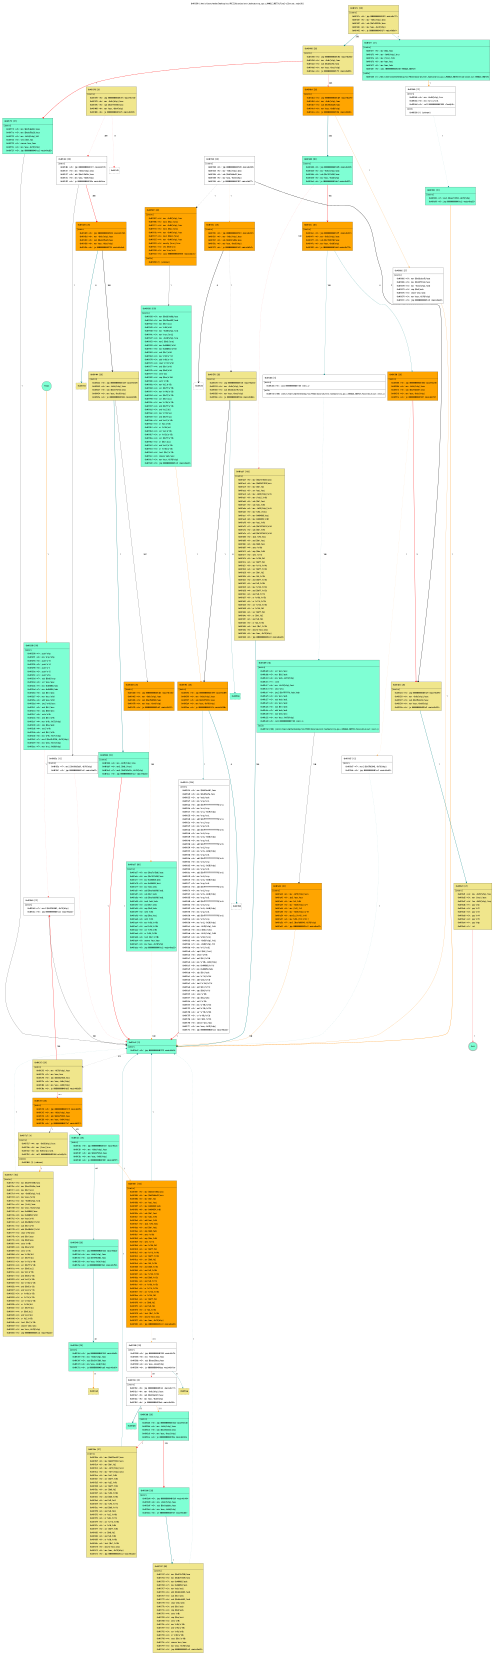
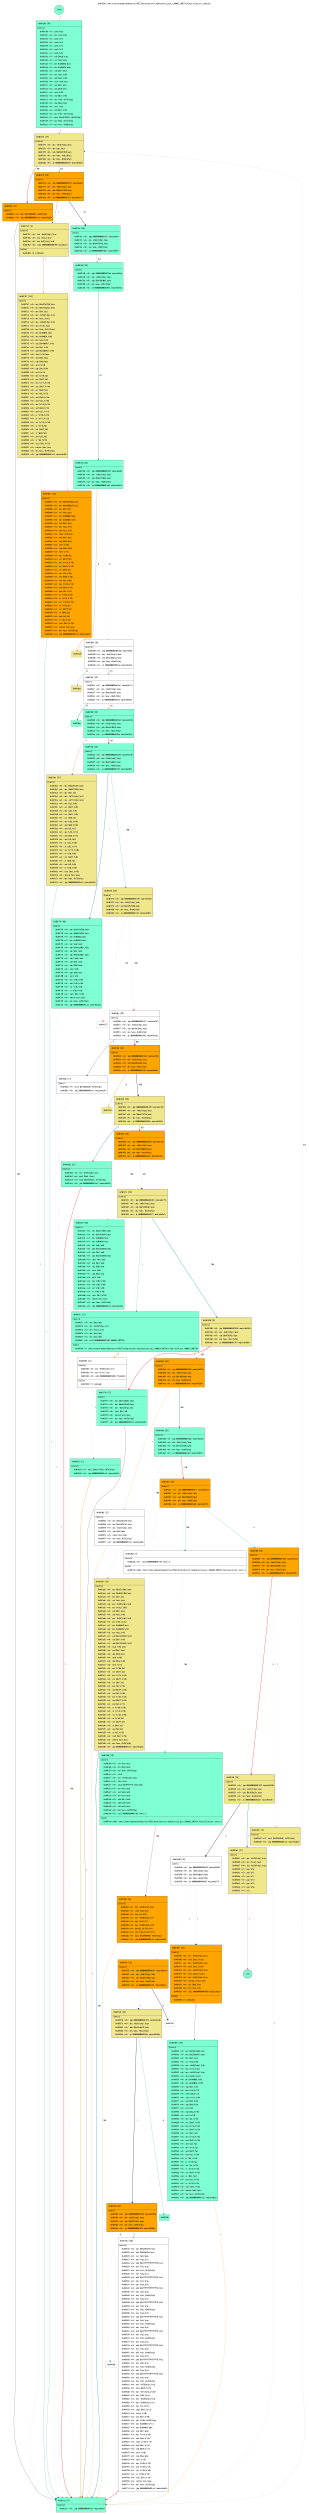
(114, 136) -> (126, 963)
(86, 316) -> (117, 1090)
(442, 364) -> (223, 1829)
(47, 516) -> (59, 17)
(188, 574) -> (220, 2385)
(367, 765) -> (275, 1836)
(234, 805) -> (107, 2295)
(45, 823) -> (59, 130)
none -> (118, 830)
(49, 906) -> (28, 212)
none -> (141, 1174)
(152, 1334) -> (104, 564)
(178, 1608) -> (77, 963)
